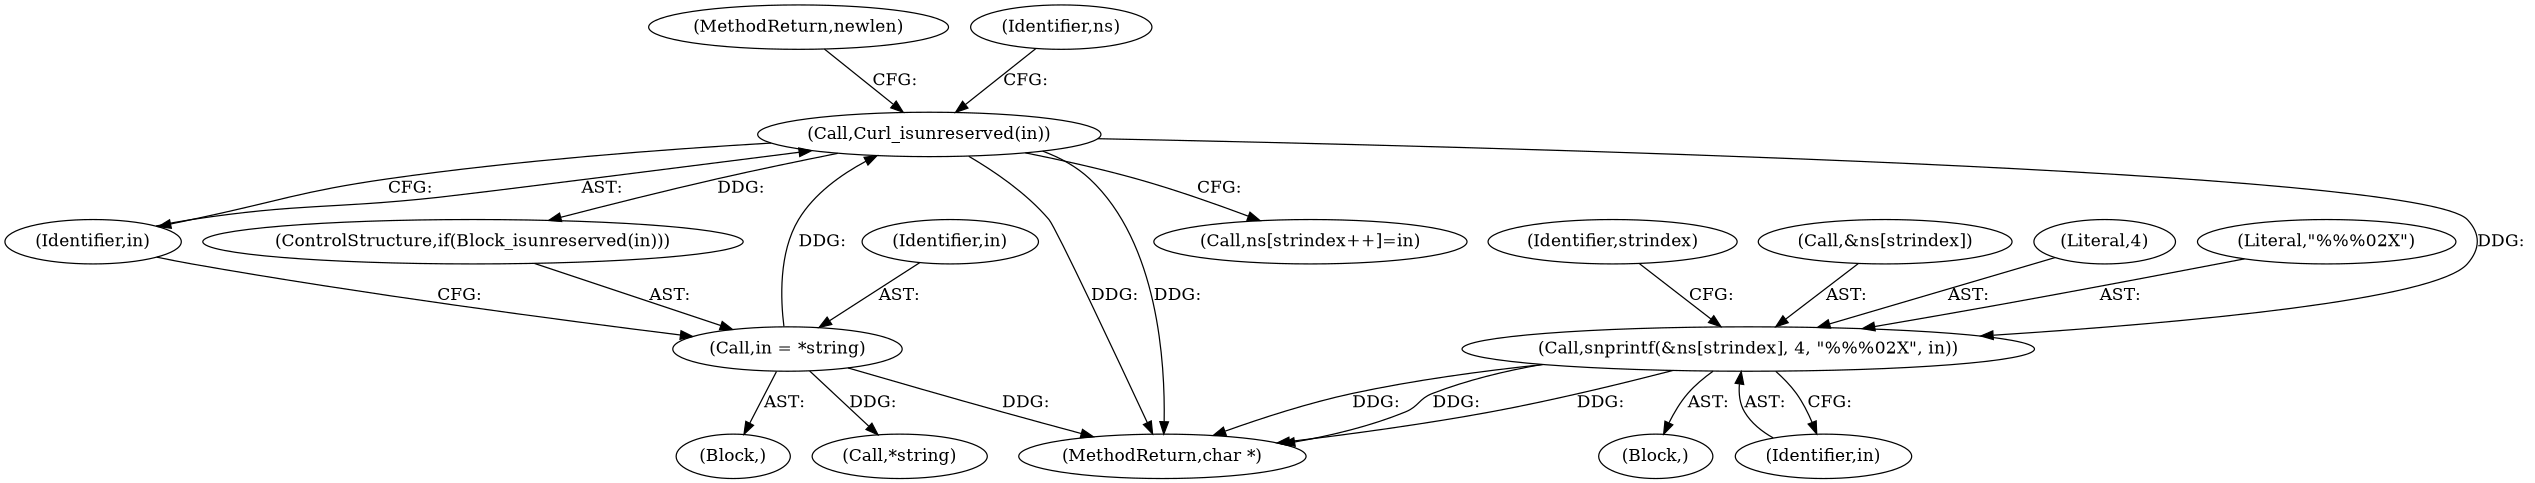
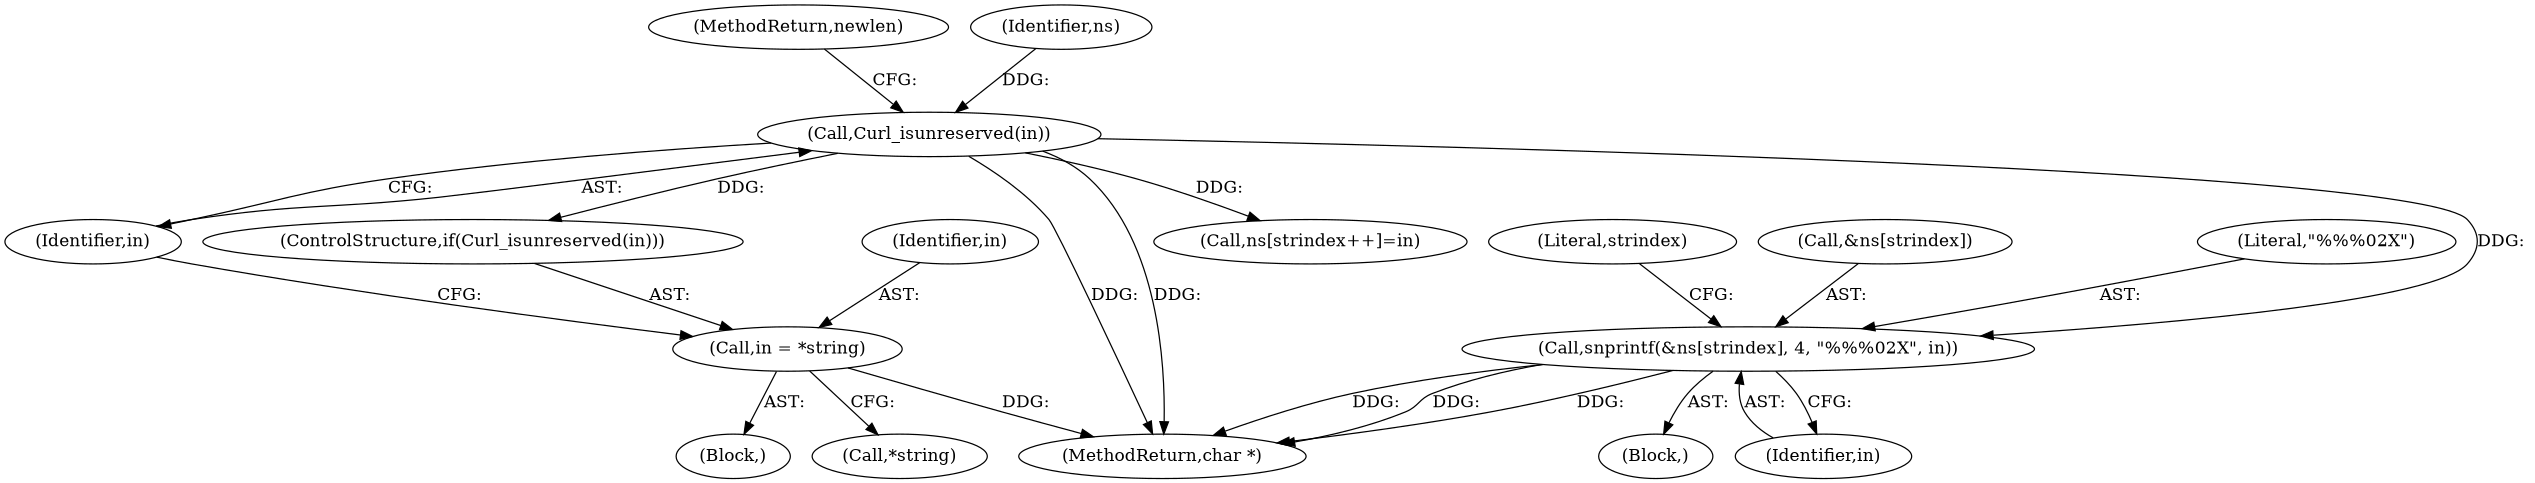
(1029, 81) -> (1029, 81)
(1222, 188) -> (1222, 188)
(794, 228) -> none
(473, 242) -> (473, 242)
(1613, 242) -> (1613, 242)
(2105, 242) -> none
(876, 403) -> (876, 403)
